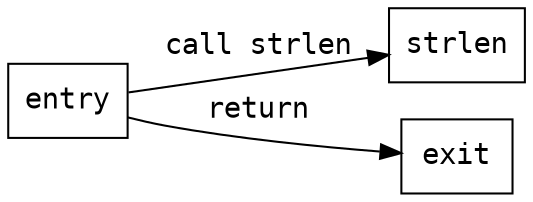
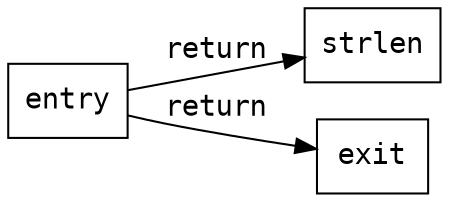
(258, 46) -> (216, 50)
